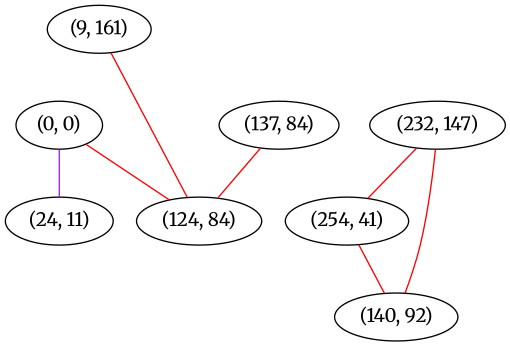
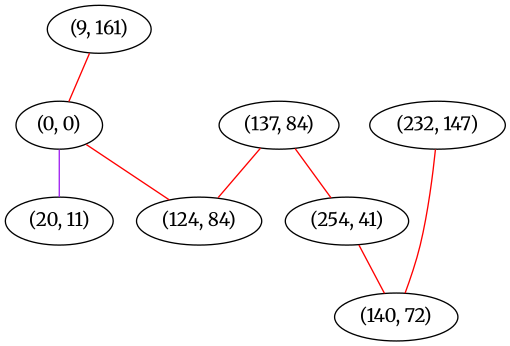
(149, 125) -> (79, 77)
(392, 173) -> (313, 173)
(59, 221) -> (59, 221)
(396, 317) -> (396, 317)
